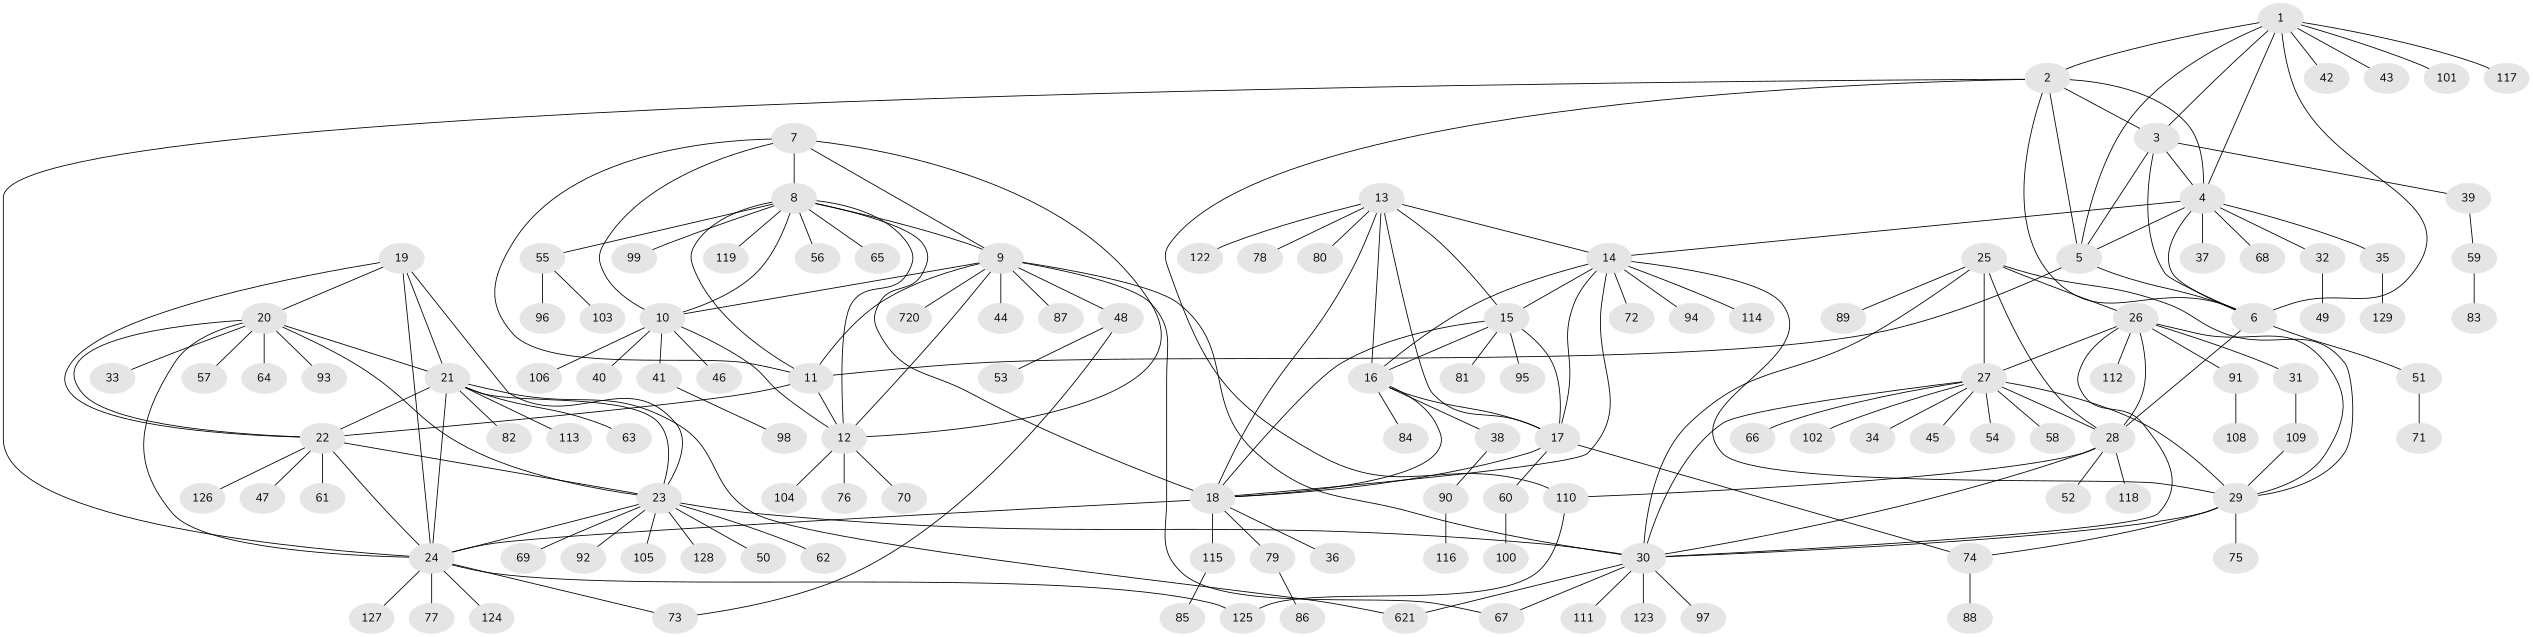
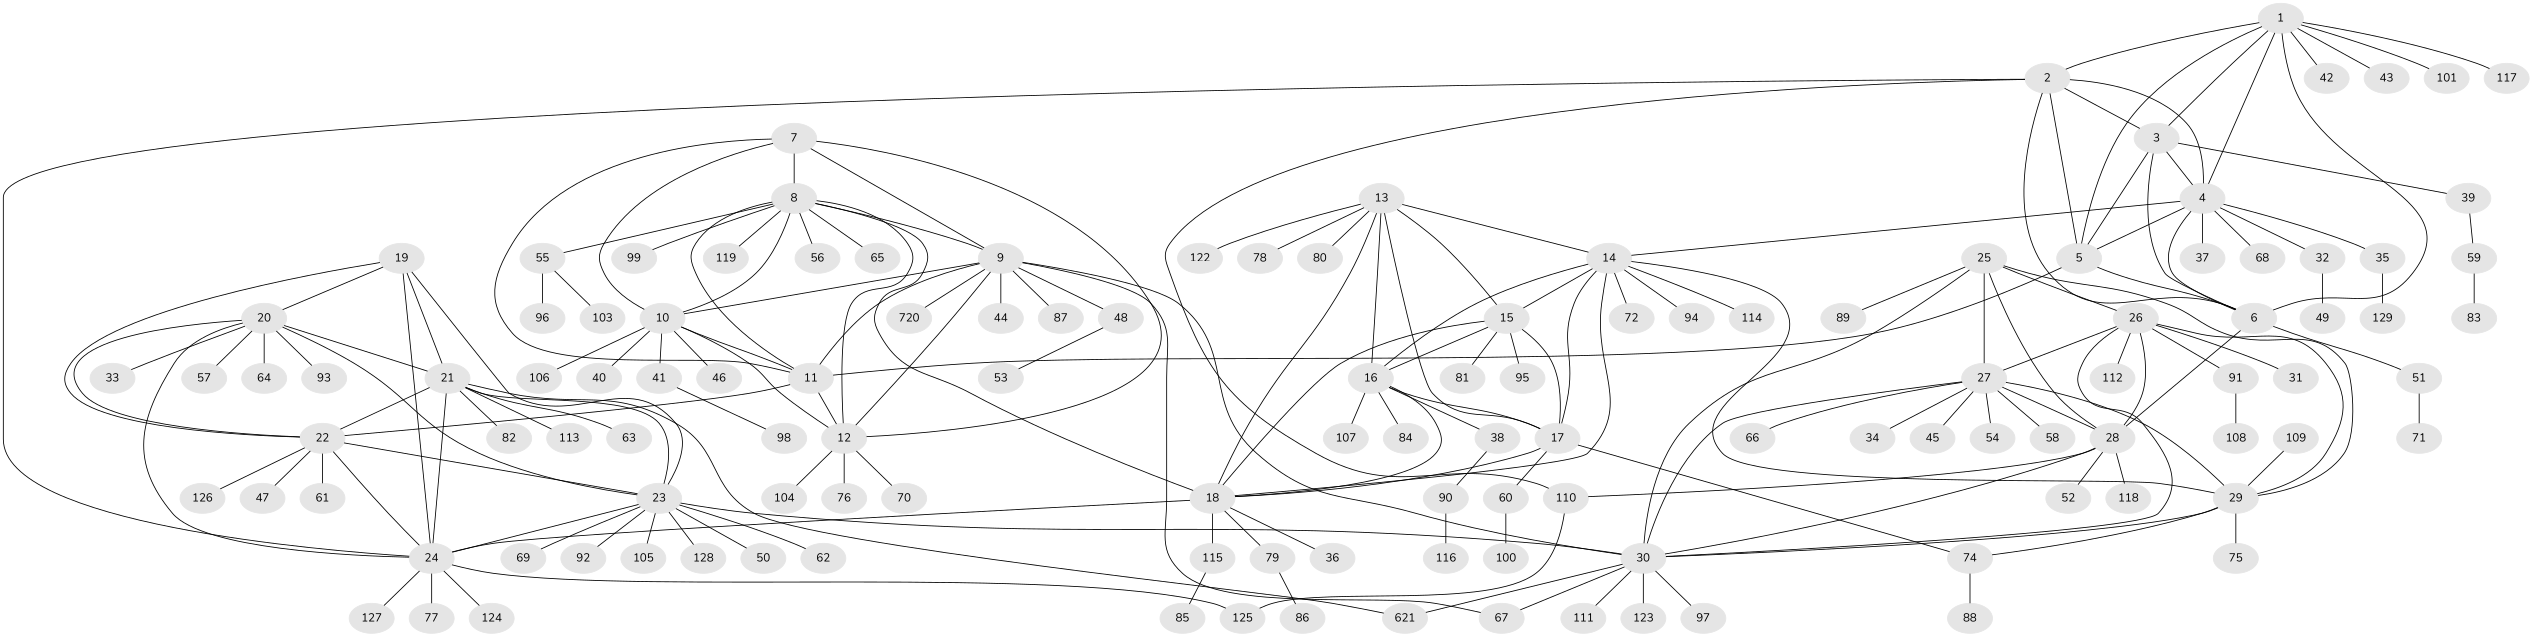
none -> (737, 348)
(2296, 408) -> none
none -> (1346, 438)
(1812, 438) -> none
(675, 618) -> none
